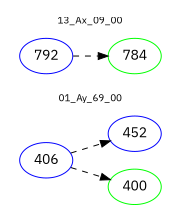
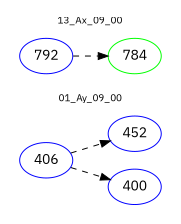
(90, 99) -> (90, 99)
(135, 187) -> (135, 187)
